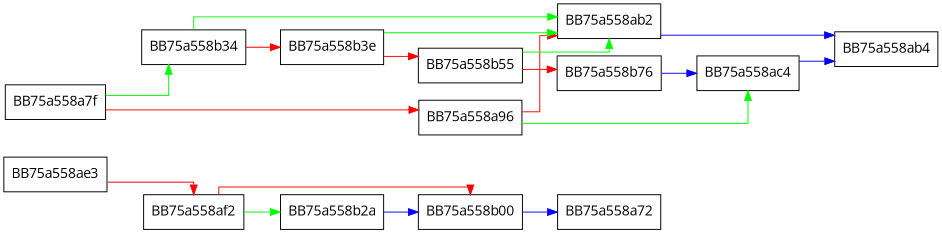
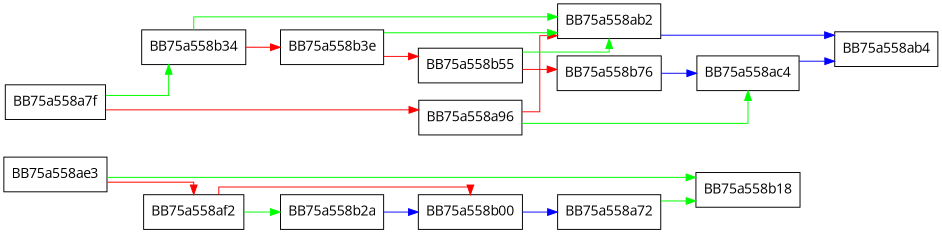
none -> (748, 190)
